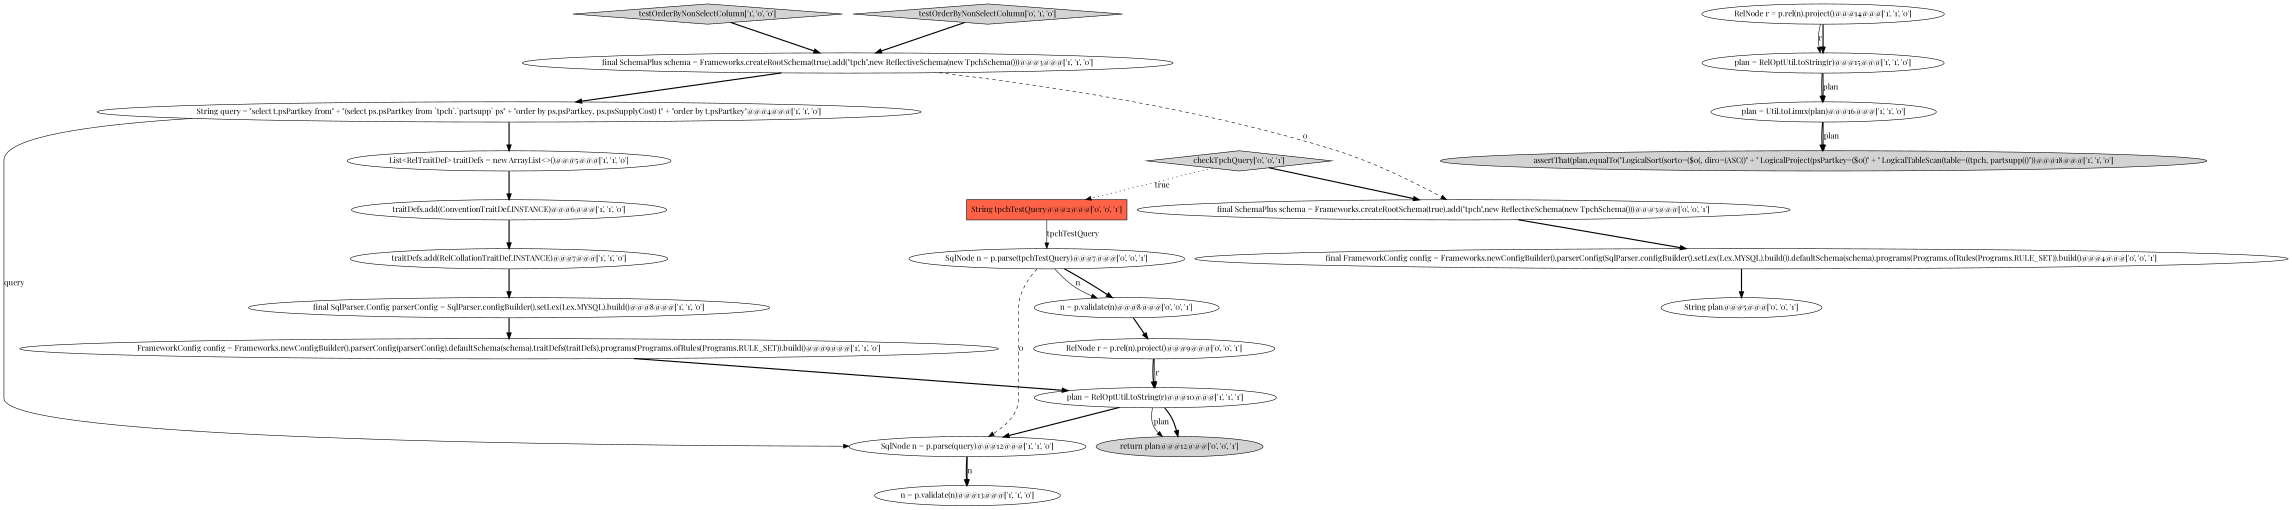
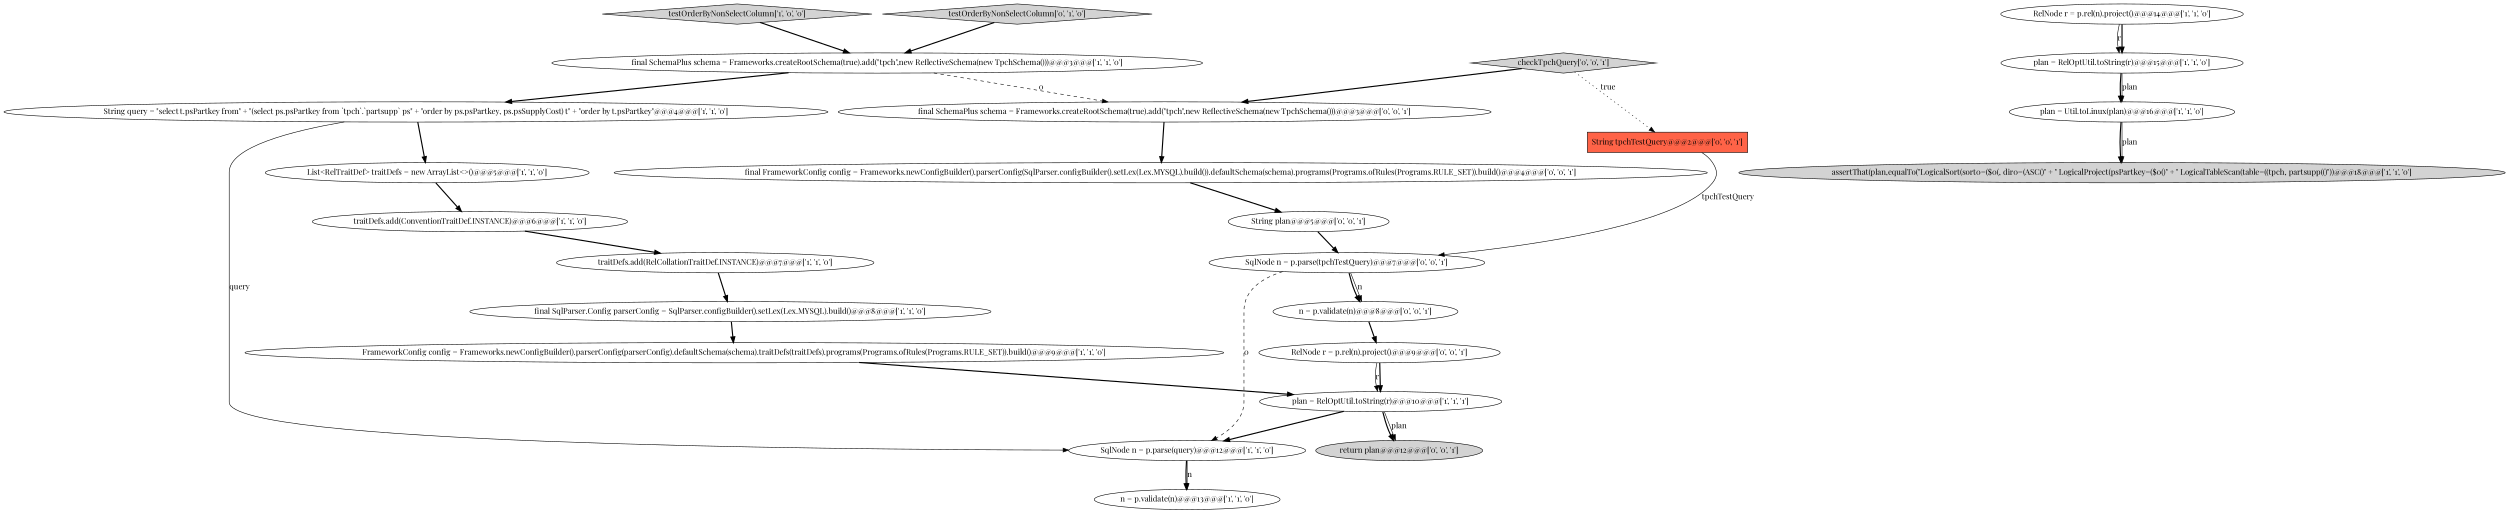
none -> (1326, 240)
